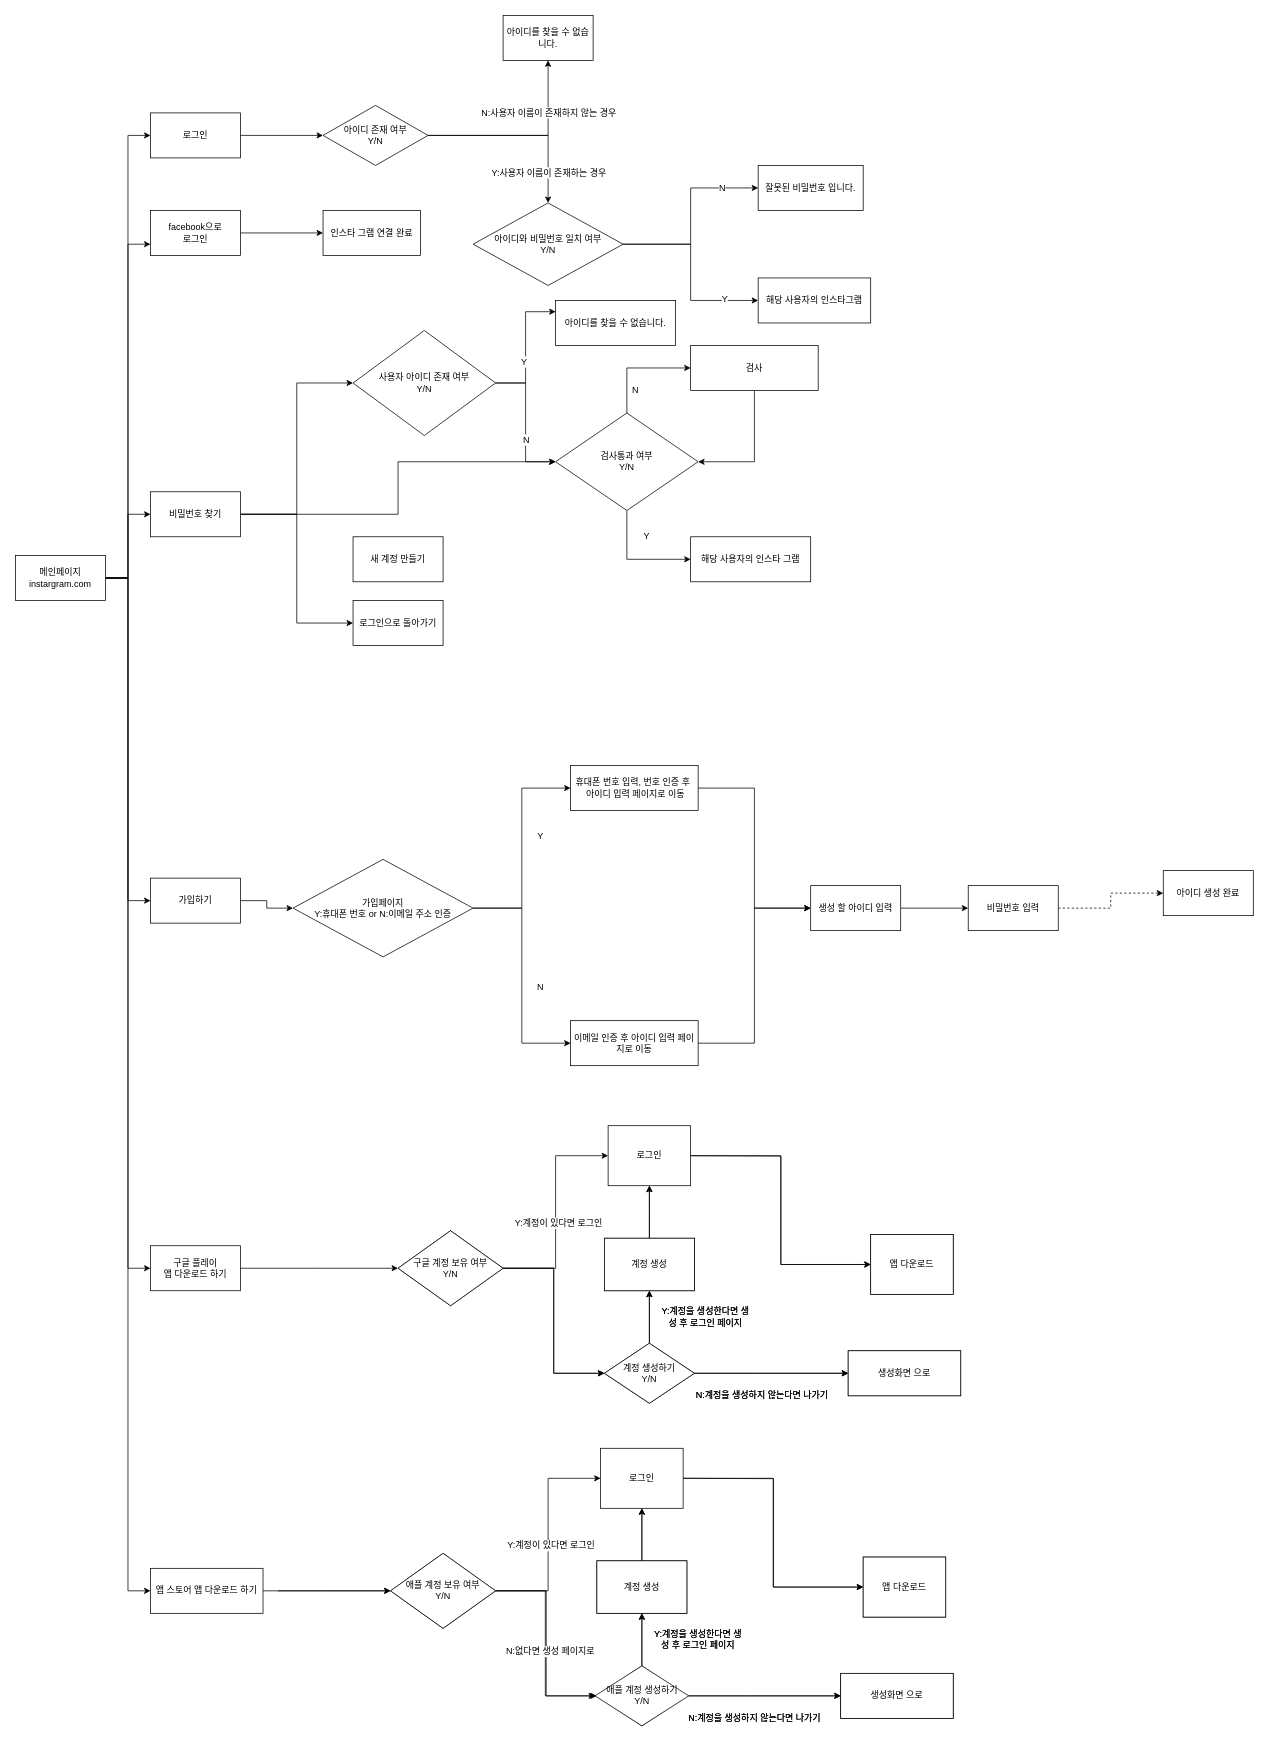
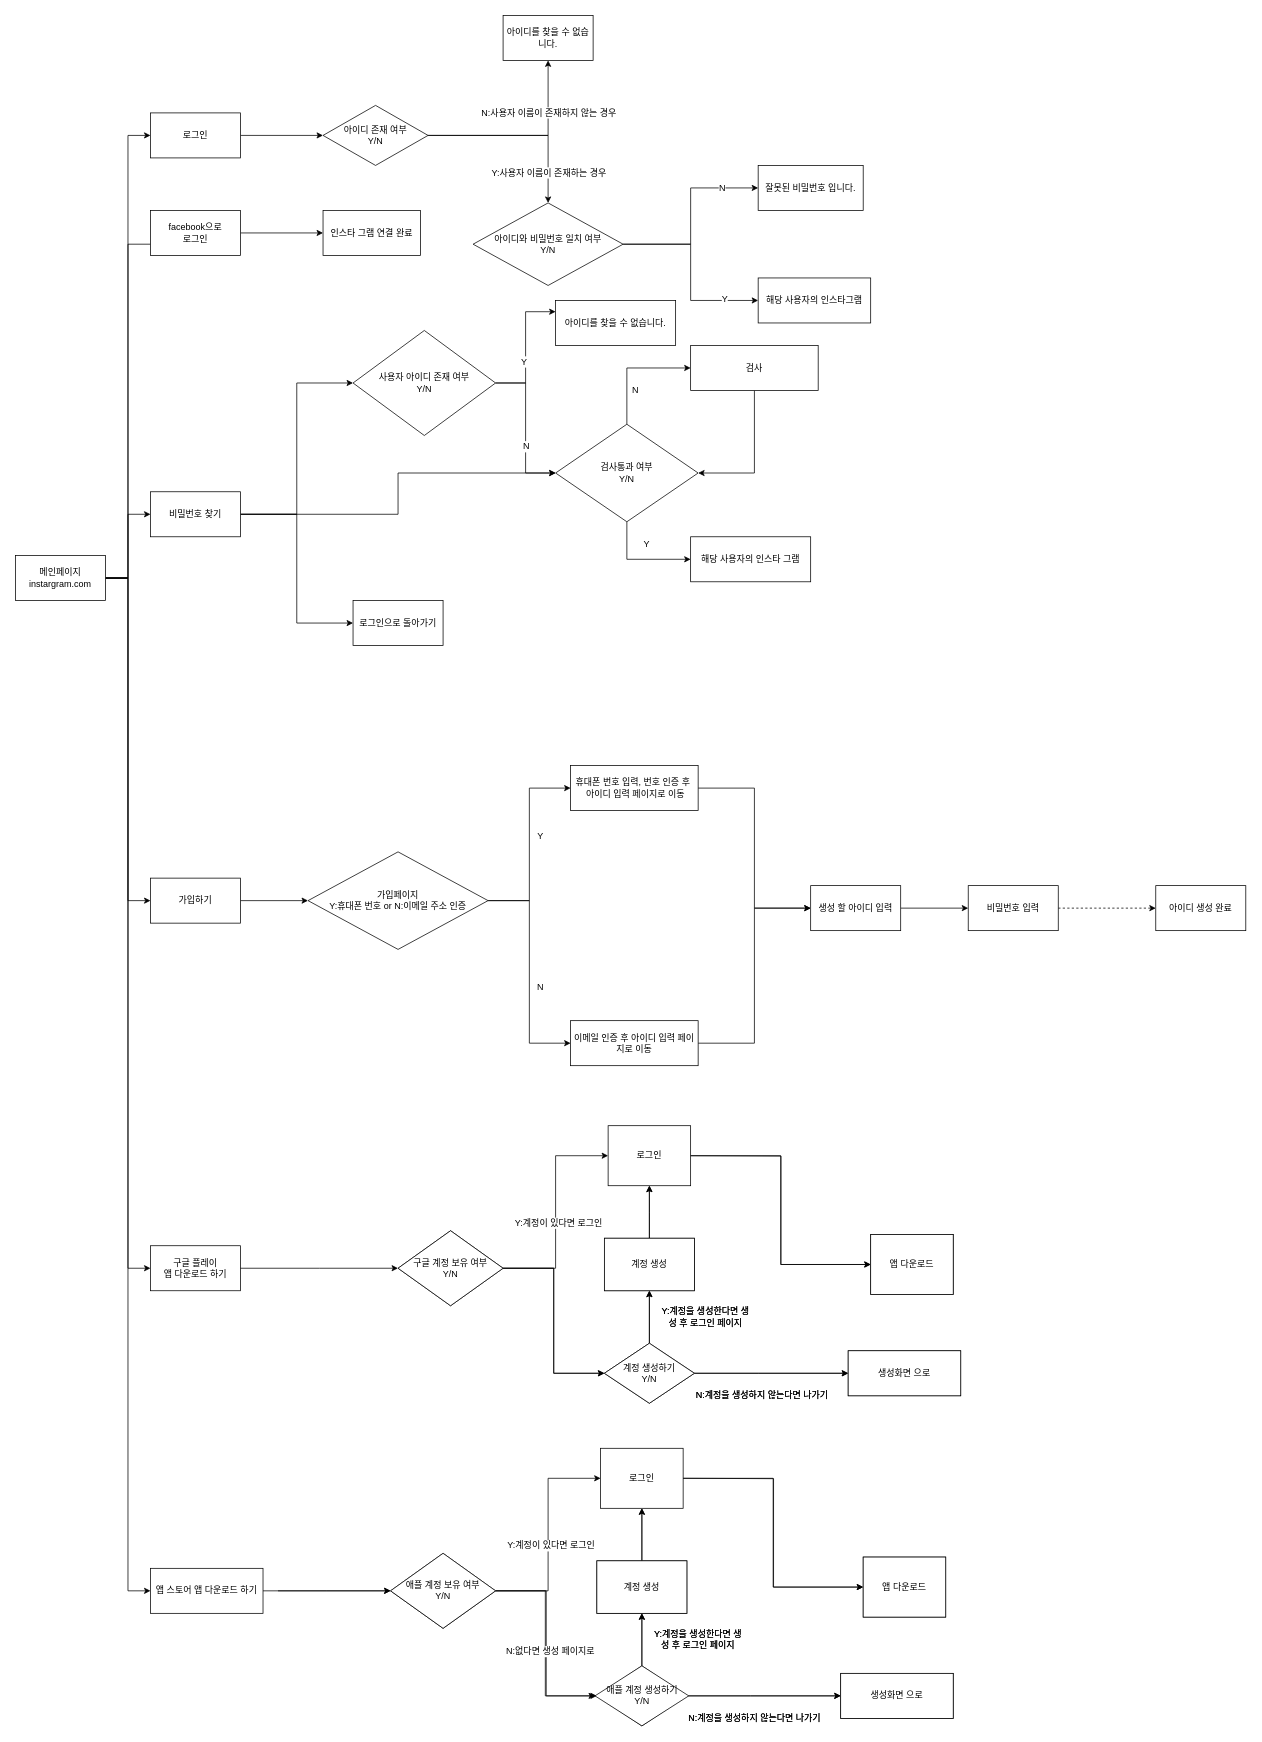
(144, 244) -> (146, 244)
(627, 462) -> (627, 473)
(398, 559) -> none
(1208, 893) -> (1200, 908)
(383, 908) -> (398, 900)
